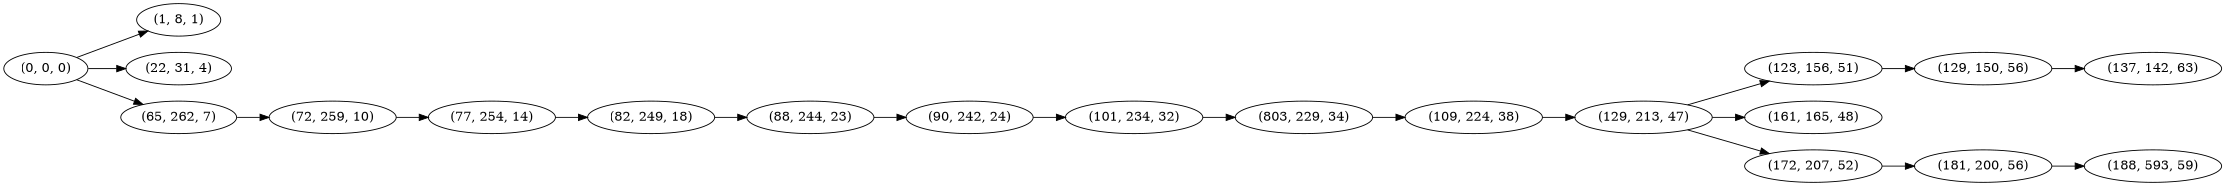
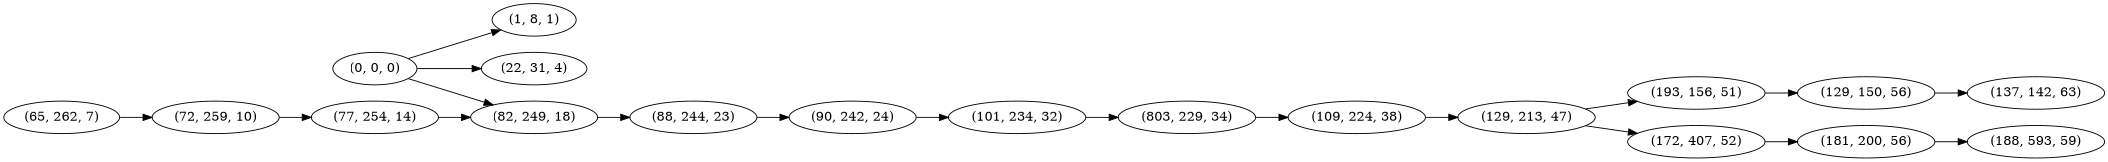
(1813, 69) -> (1696, 93)
(106, 91) -> (446, 90)
(1813, 117) -> none
(1813, 166) -> (1696, 142)
